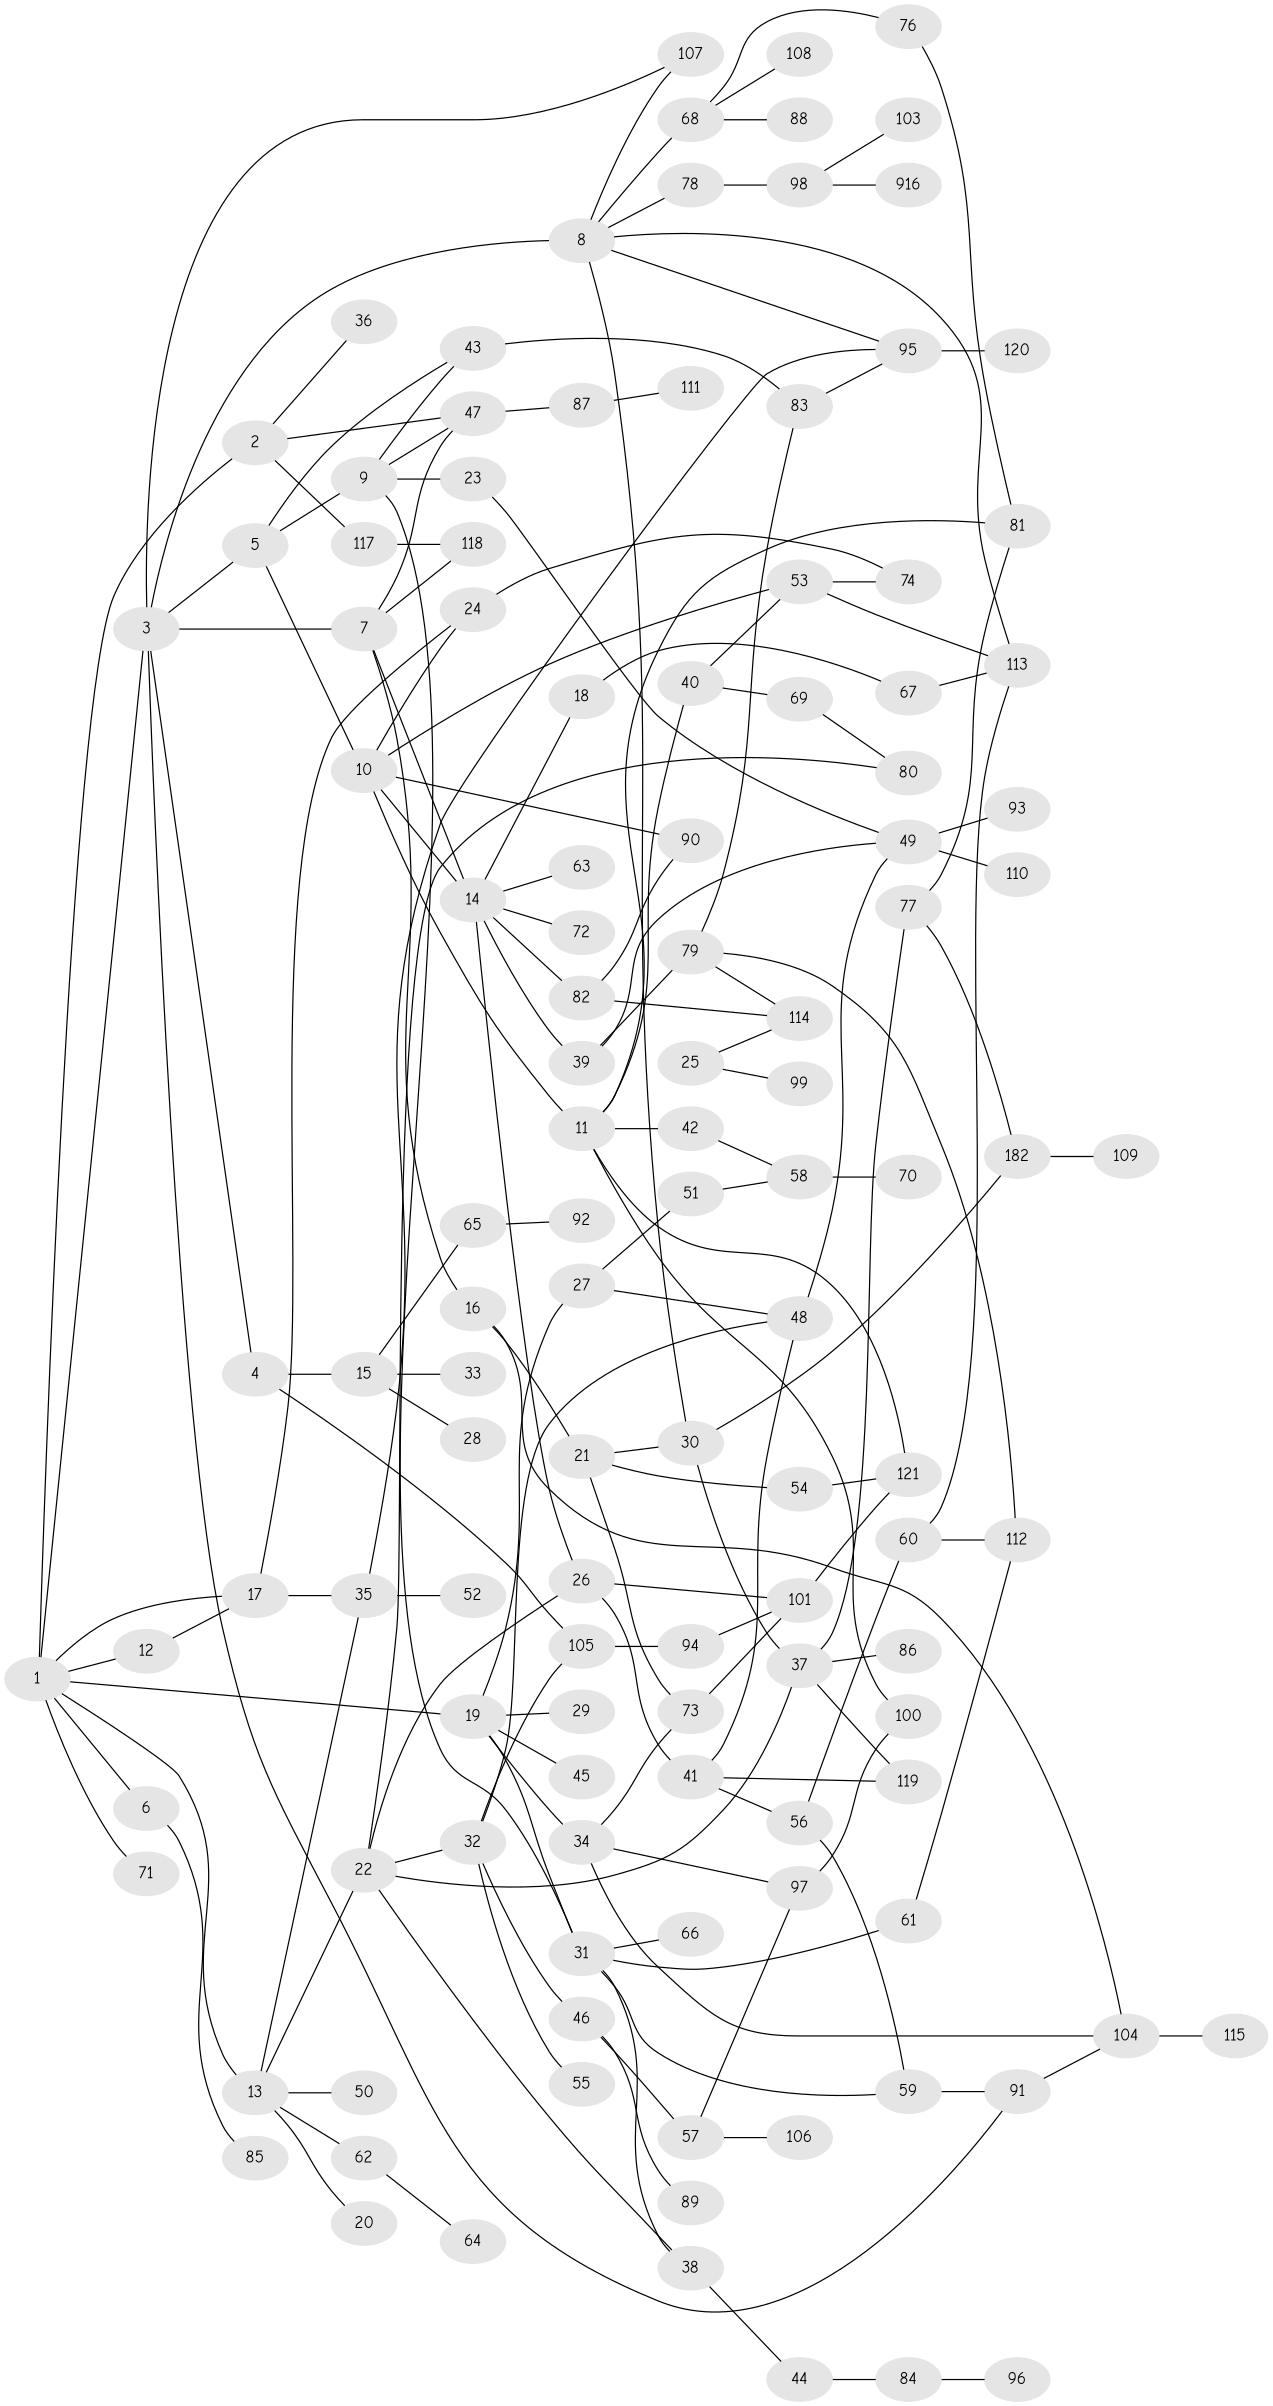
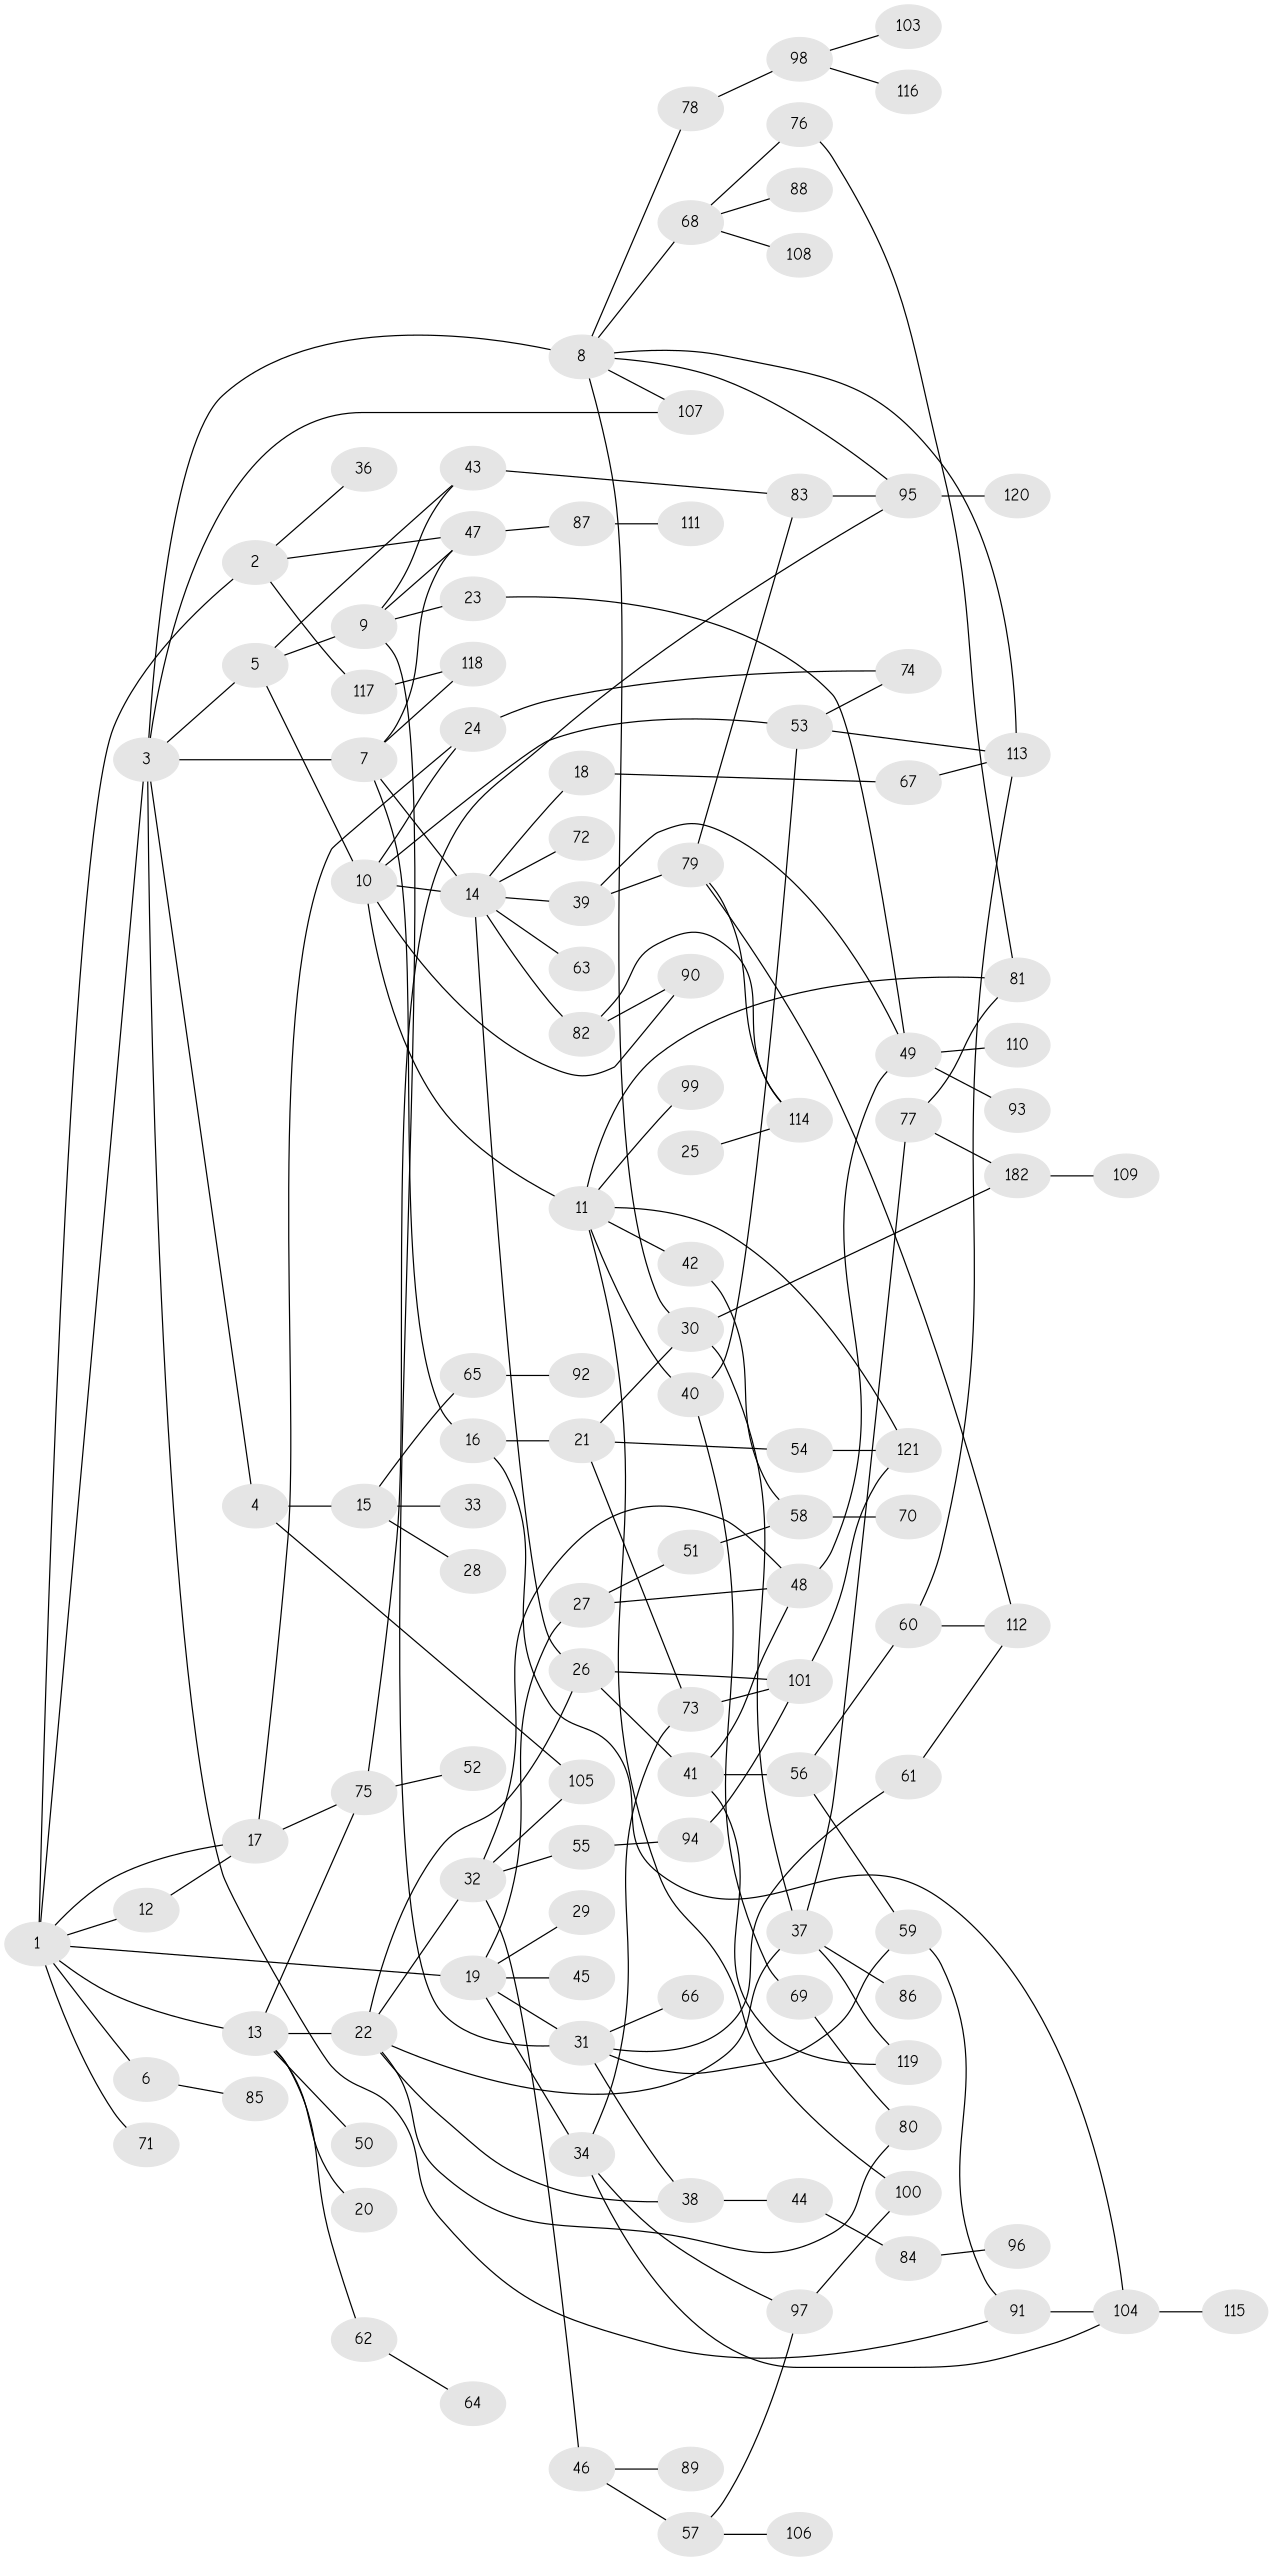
(909, 185) -> (909, 92)
(745, 1074) -> (636, 1145)
(364, 1596) -> (364, 1793)
(637, 1646) -> (636, 1844)
